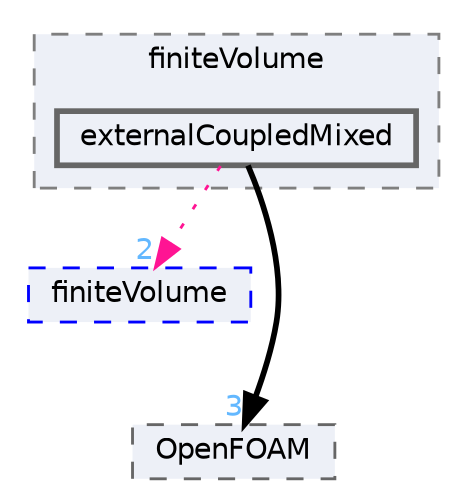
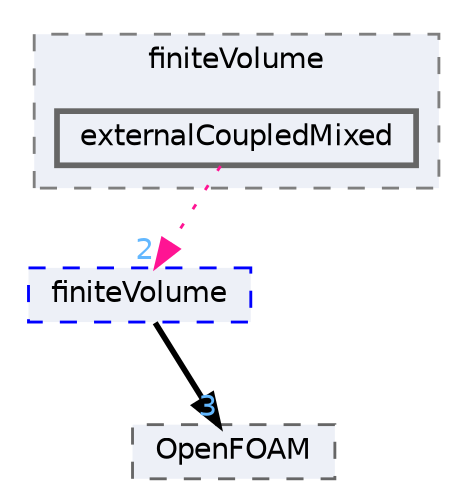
(278, 281) -> (179, 361)
